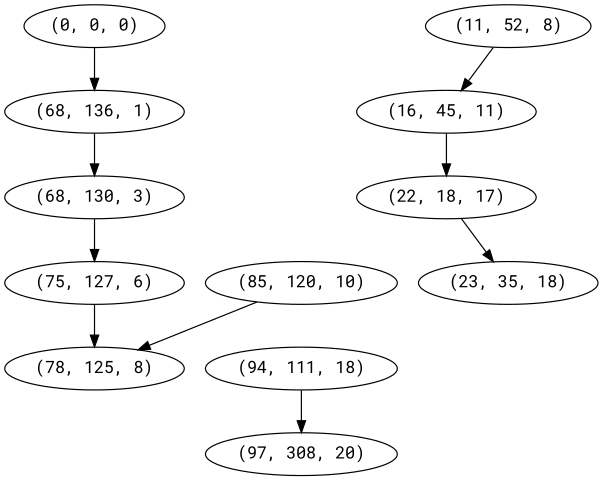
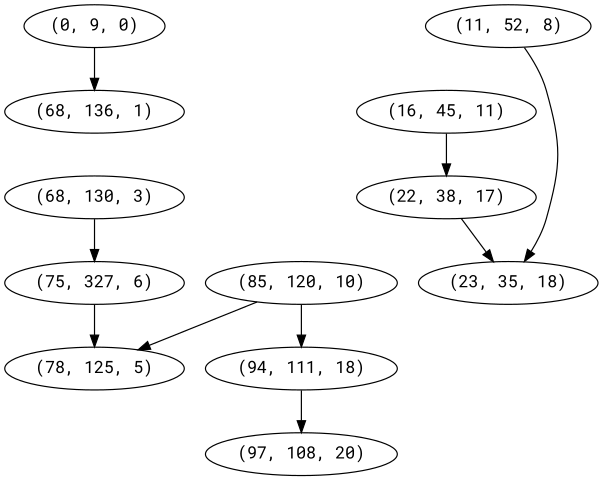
(95, 26) -> (95, 26)
(481, 64) -> (557, 149)
(95, 149) -> none
(446, 197) -> (446, 197)
(95, 283) -> (95, 283)
none -> (301, 320)
(95, 369) -> (95, 369)
(301, 454) -> (301, 454)
